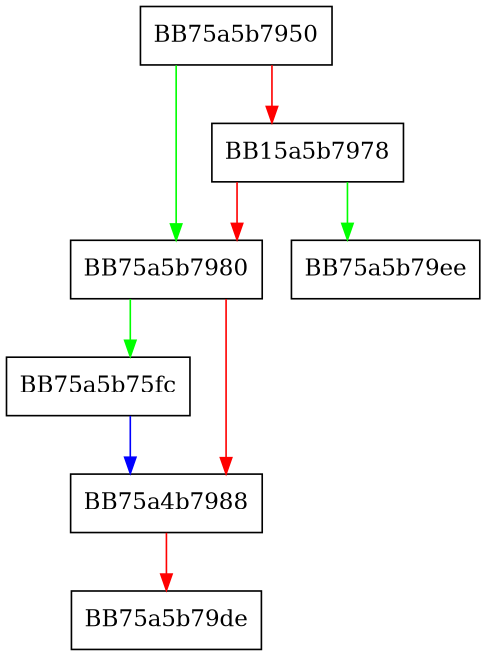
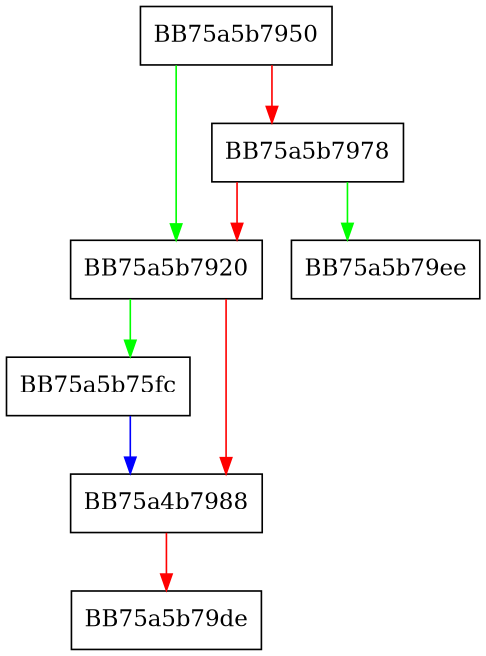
(308, 153) -> (308, 153)
(166, 270) -> (166, 270)
